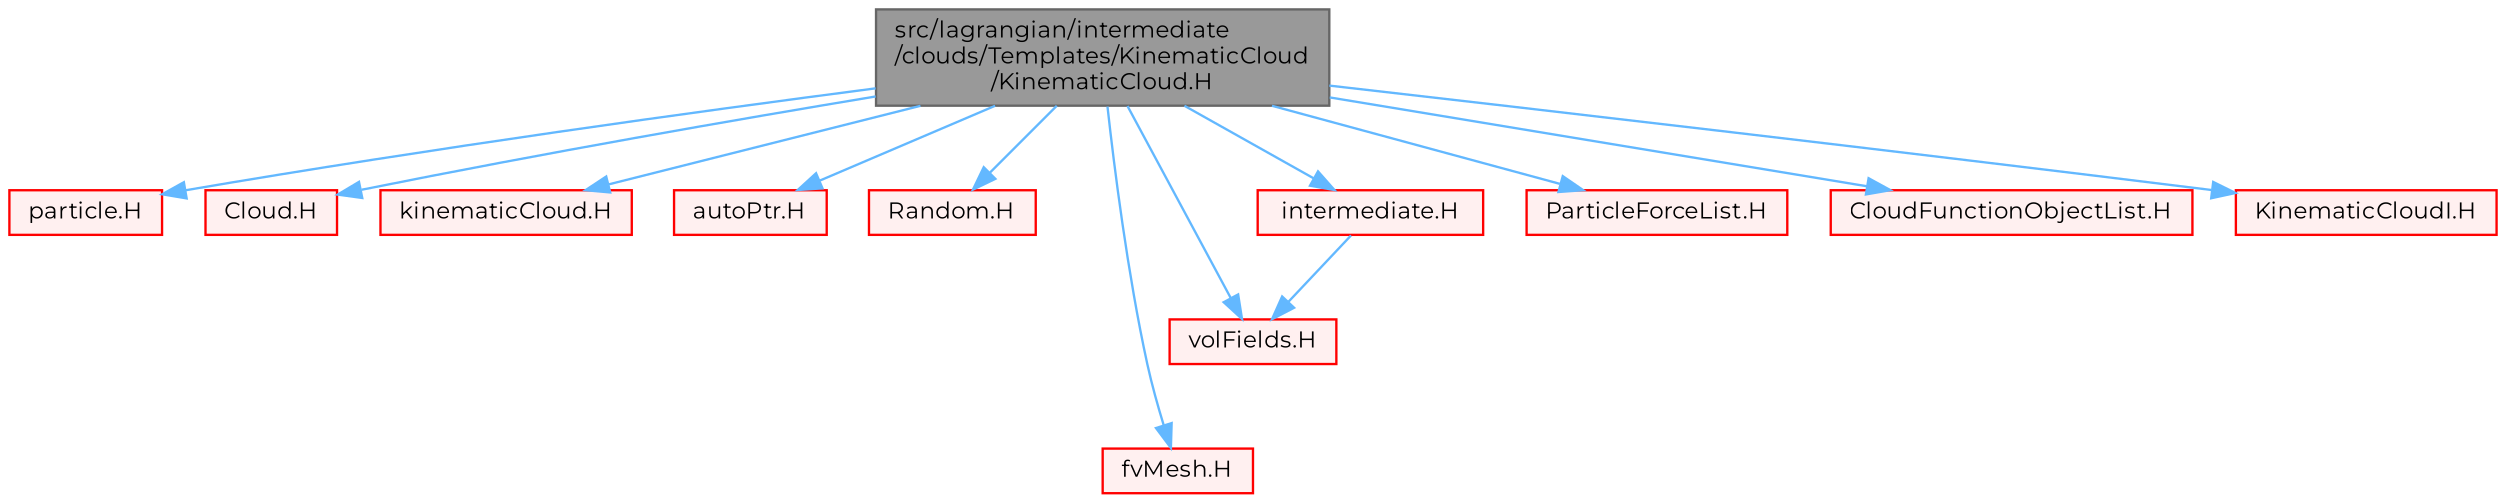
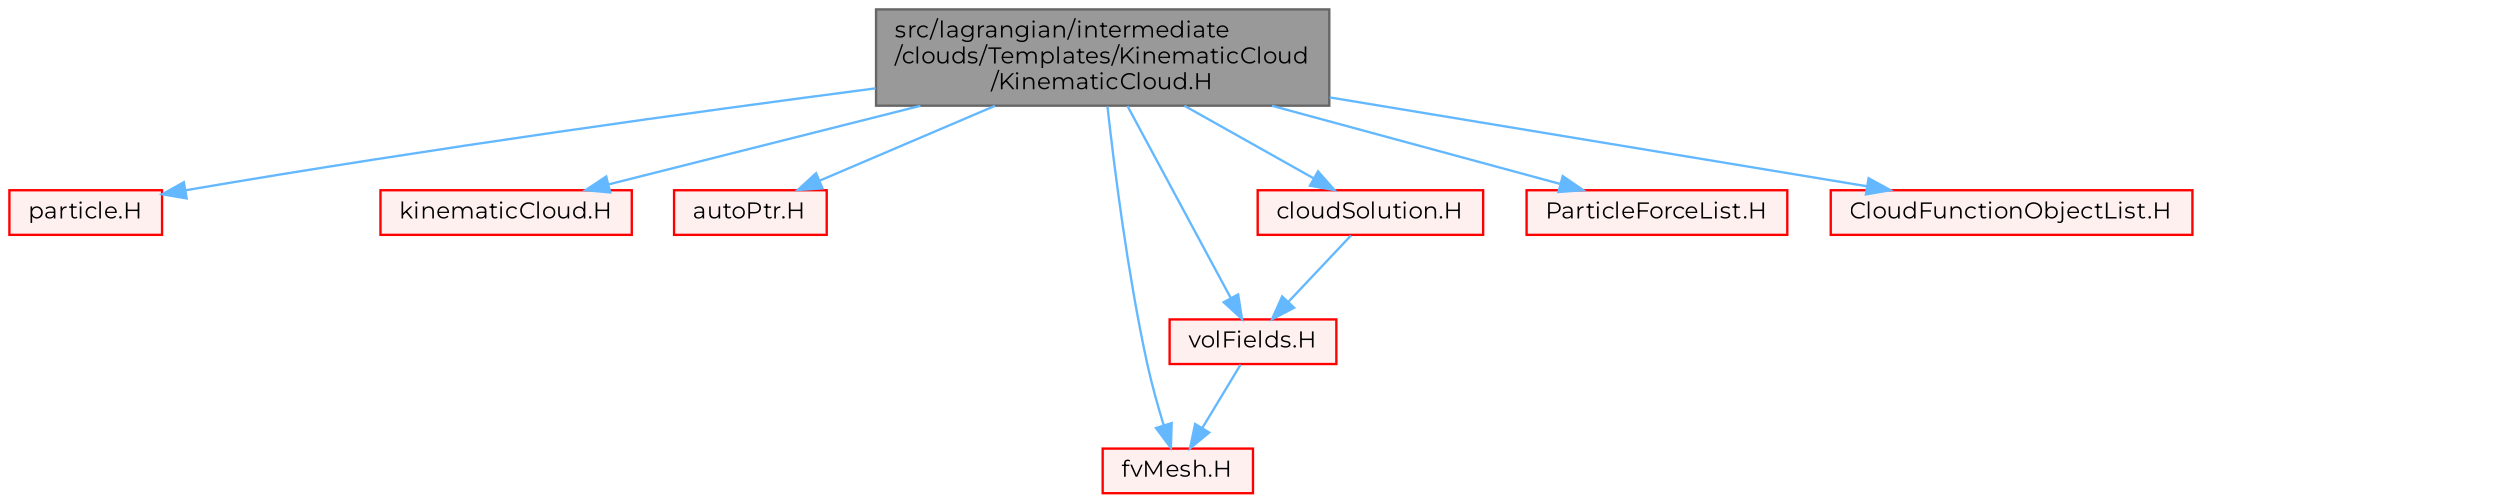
(271, 213) -> none
(952, 213) -> none
(1370, 213) -> (1370, 213)
(2366, 213) -> none
none -> (1221, 396)
